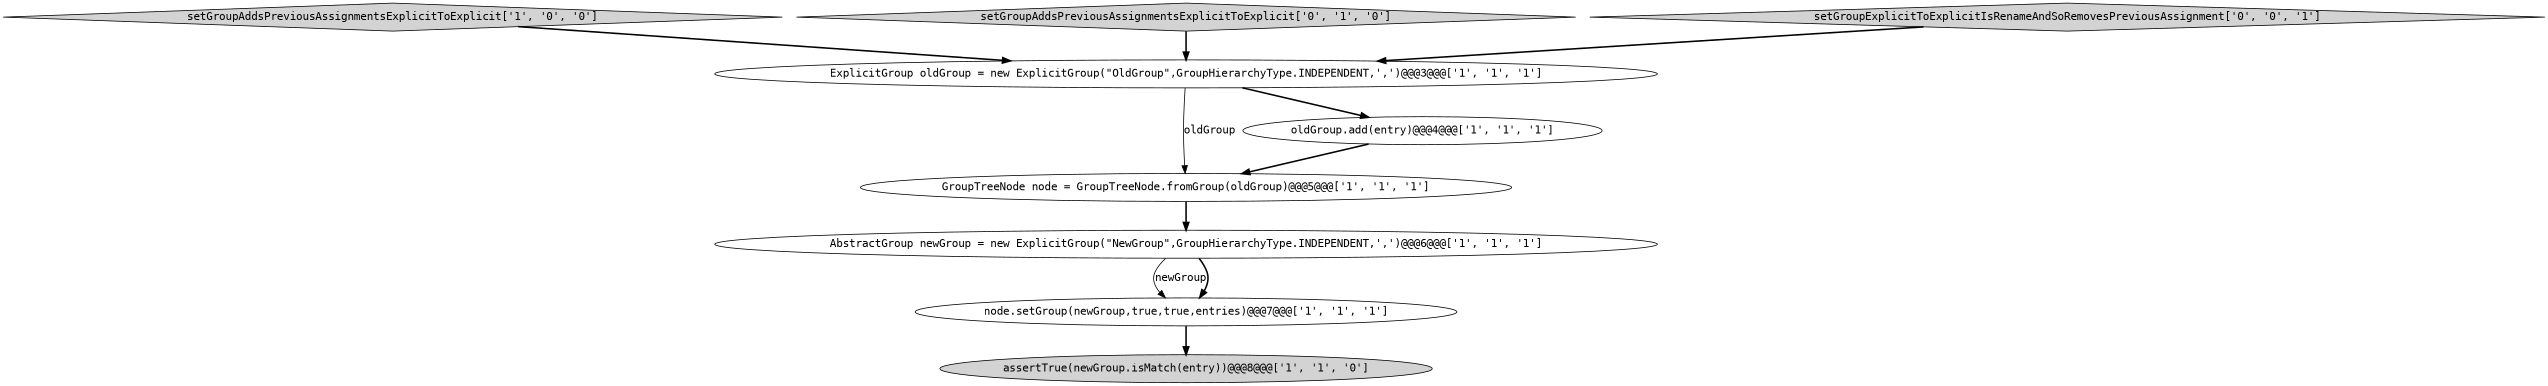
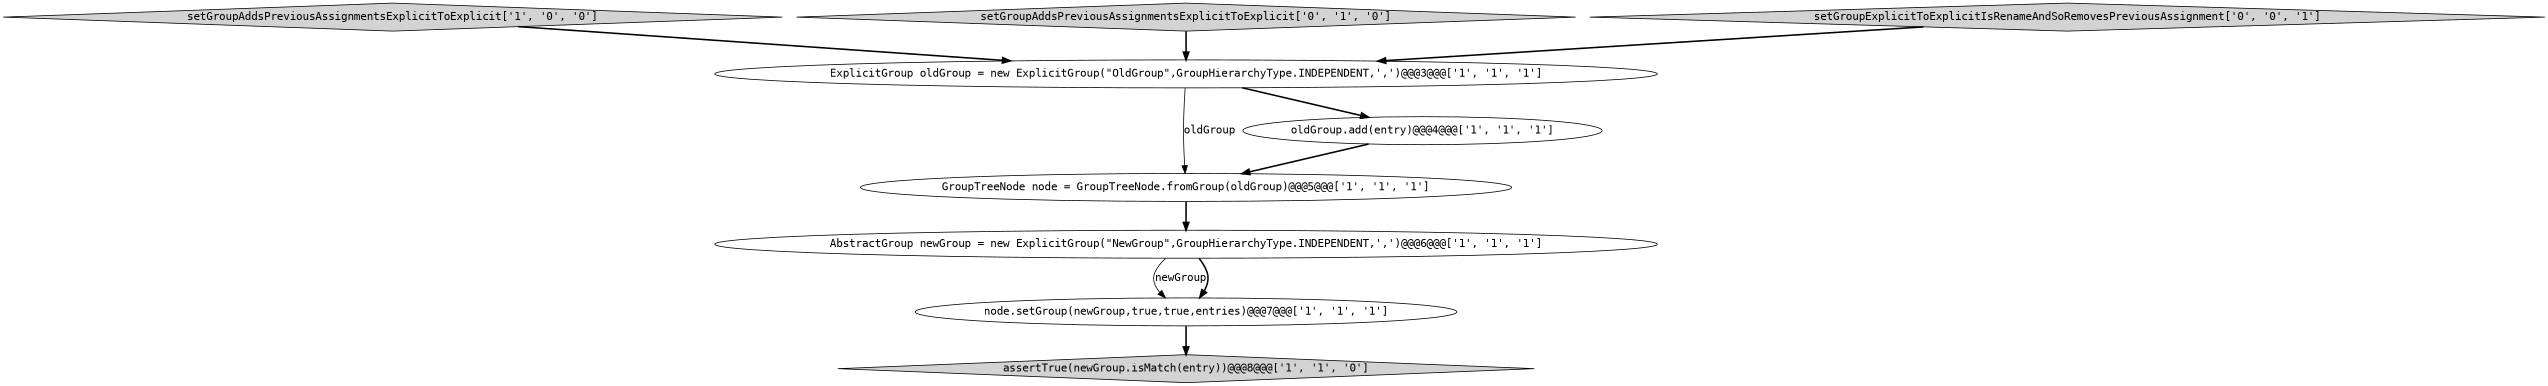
(1186, 369) -> (1186, 369)
